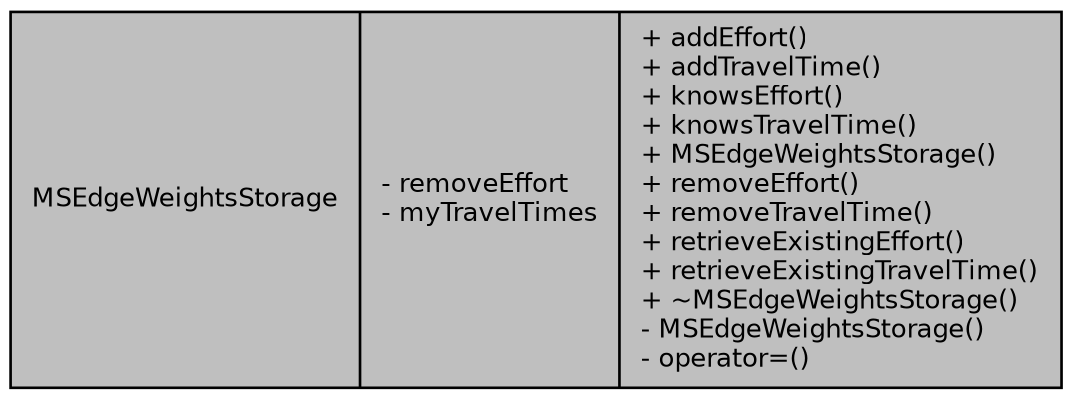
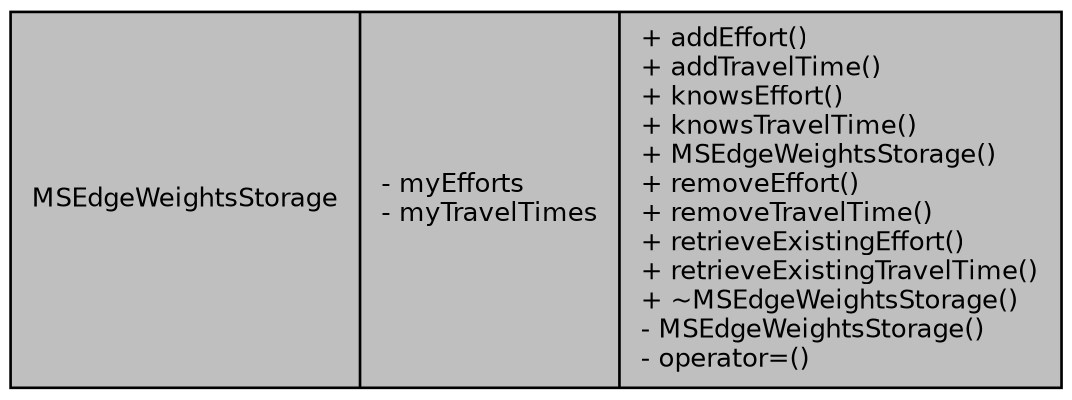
(475, 184) -> (454, 184)
